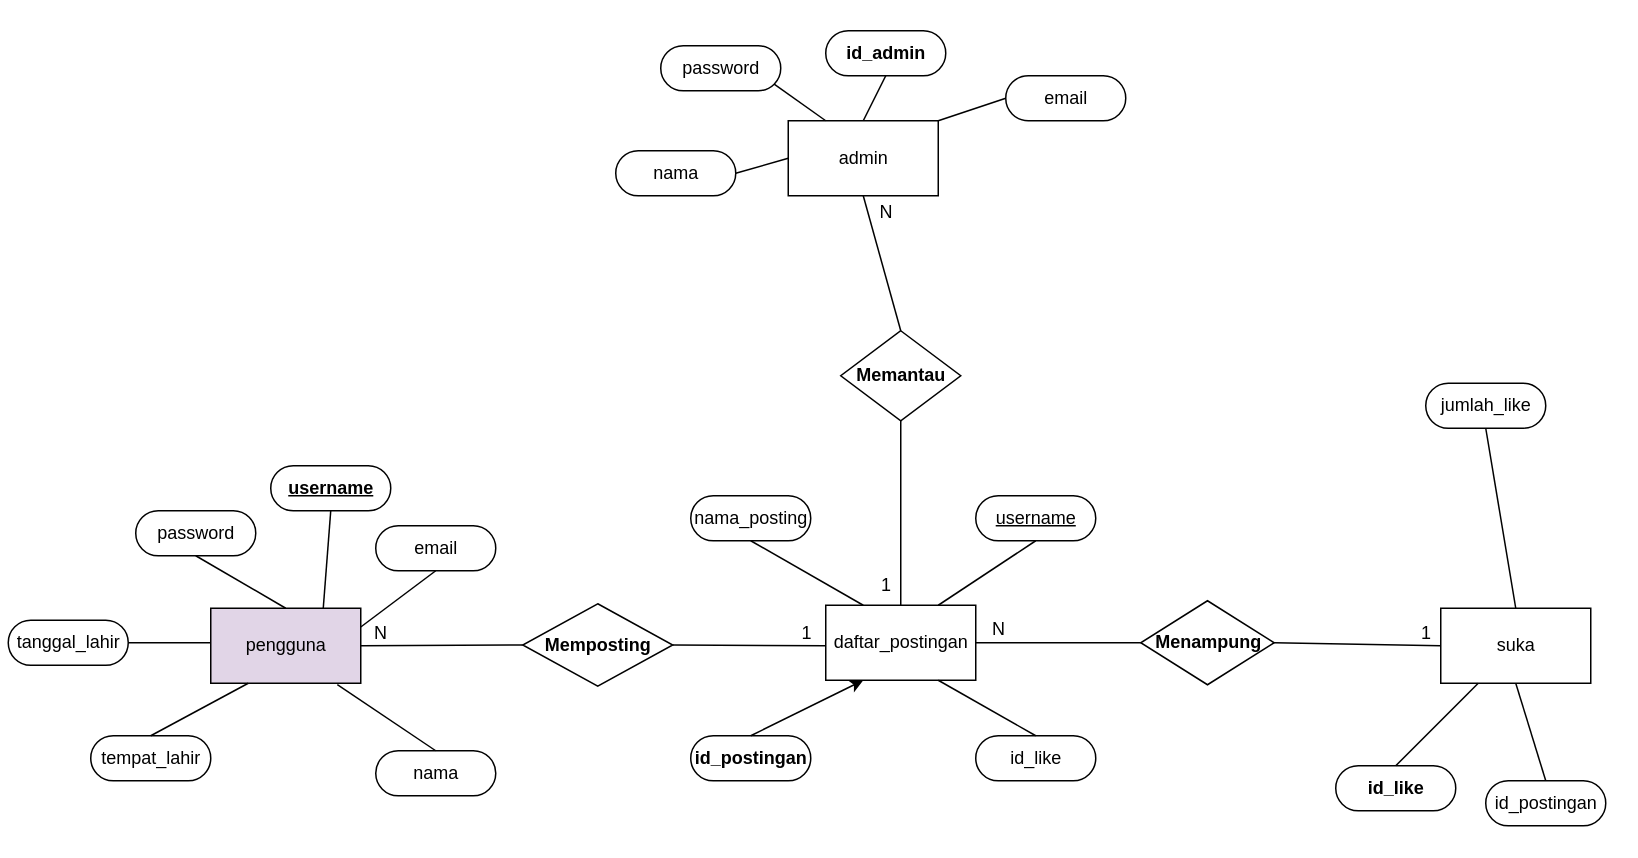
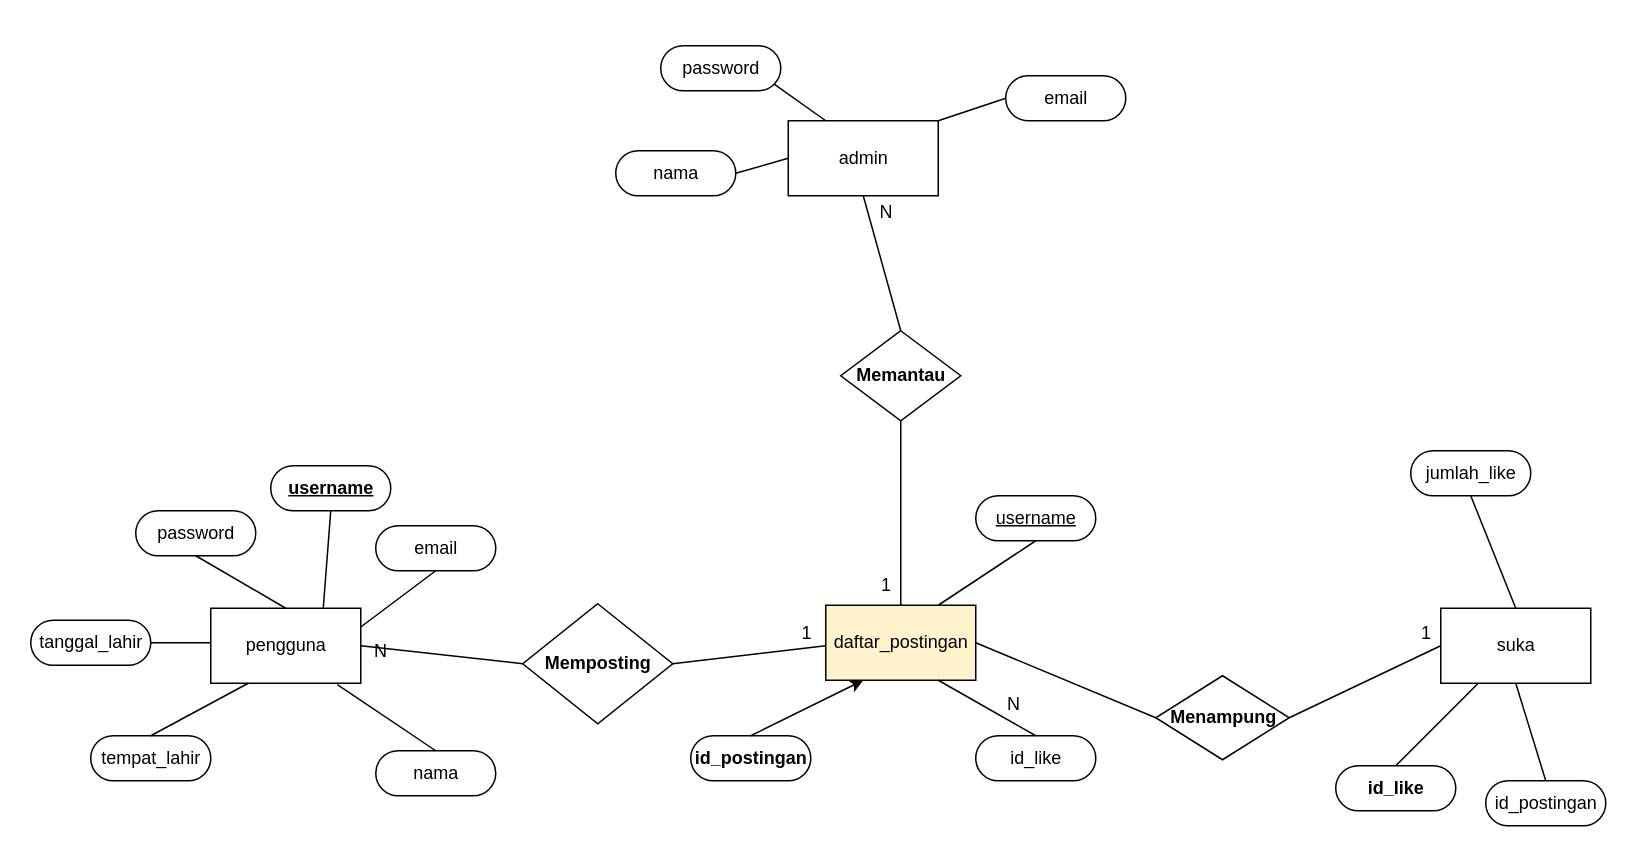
(886, 53) -> none
(875, 98) -> none
(1486, 406) -> (1471, 473)
(751, 518) -> none
(807, 573) -> none
(68, 643) -> (91, 643)
(901, 643) -> (901, 643)
(1208, 643) -> (1223, 718)
(598, 645) -> (598, 664)
(286, 646) -> (286, 646)
